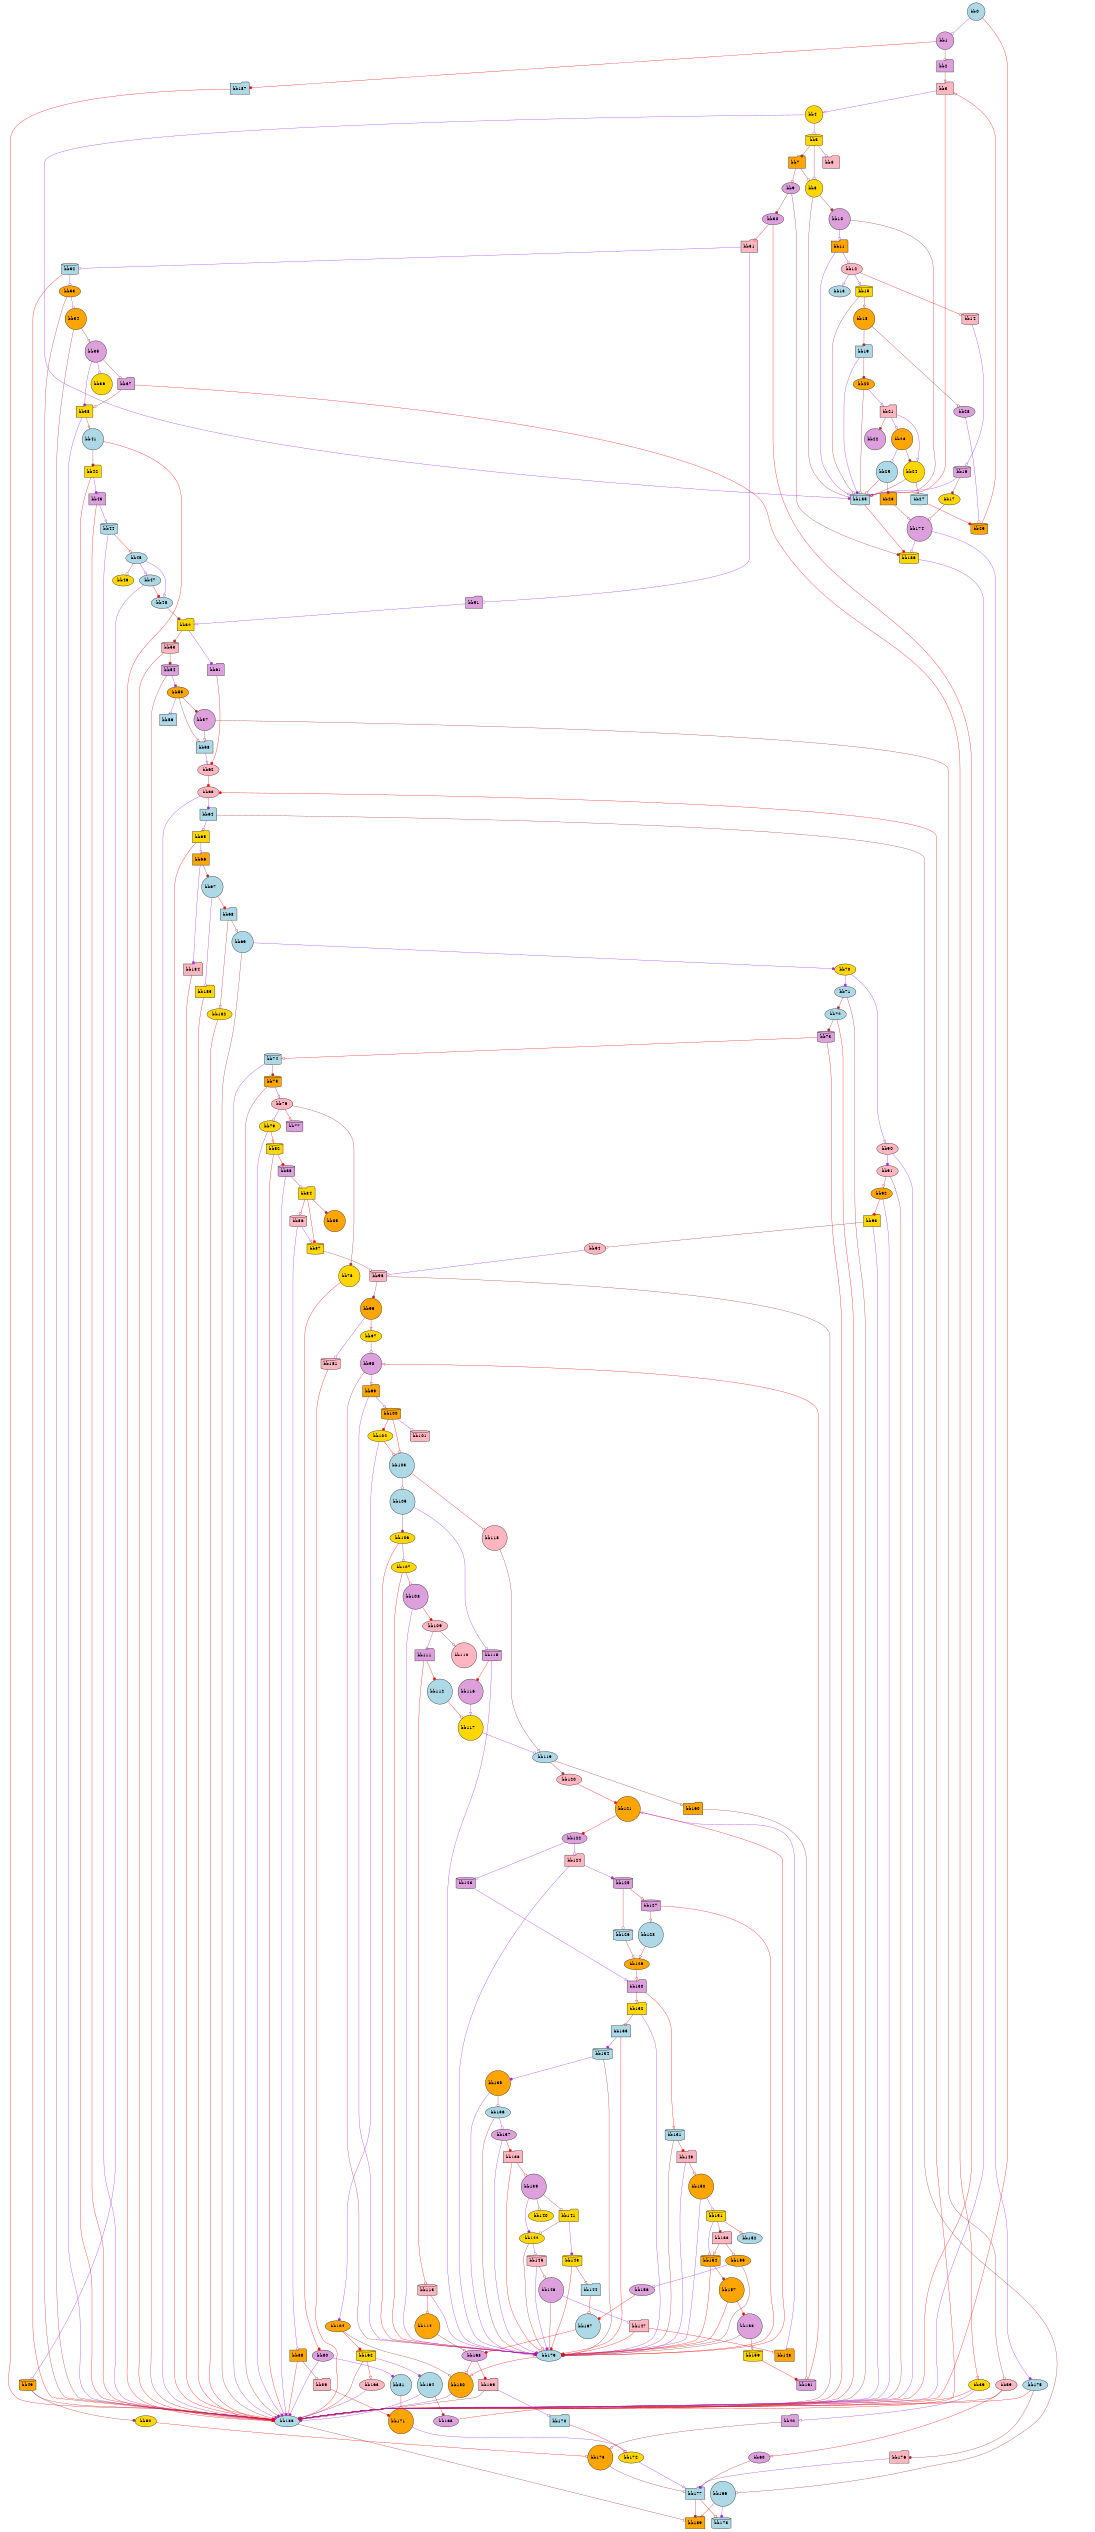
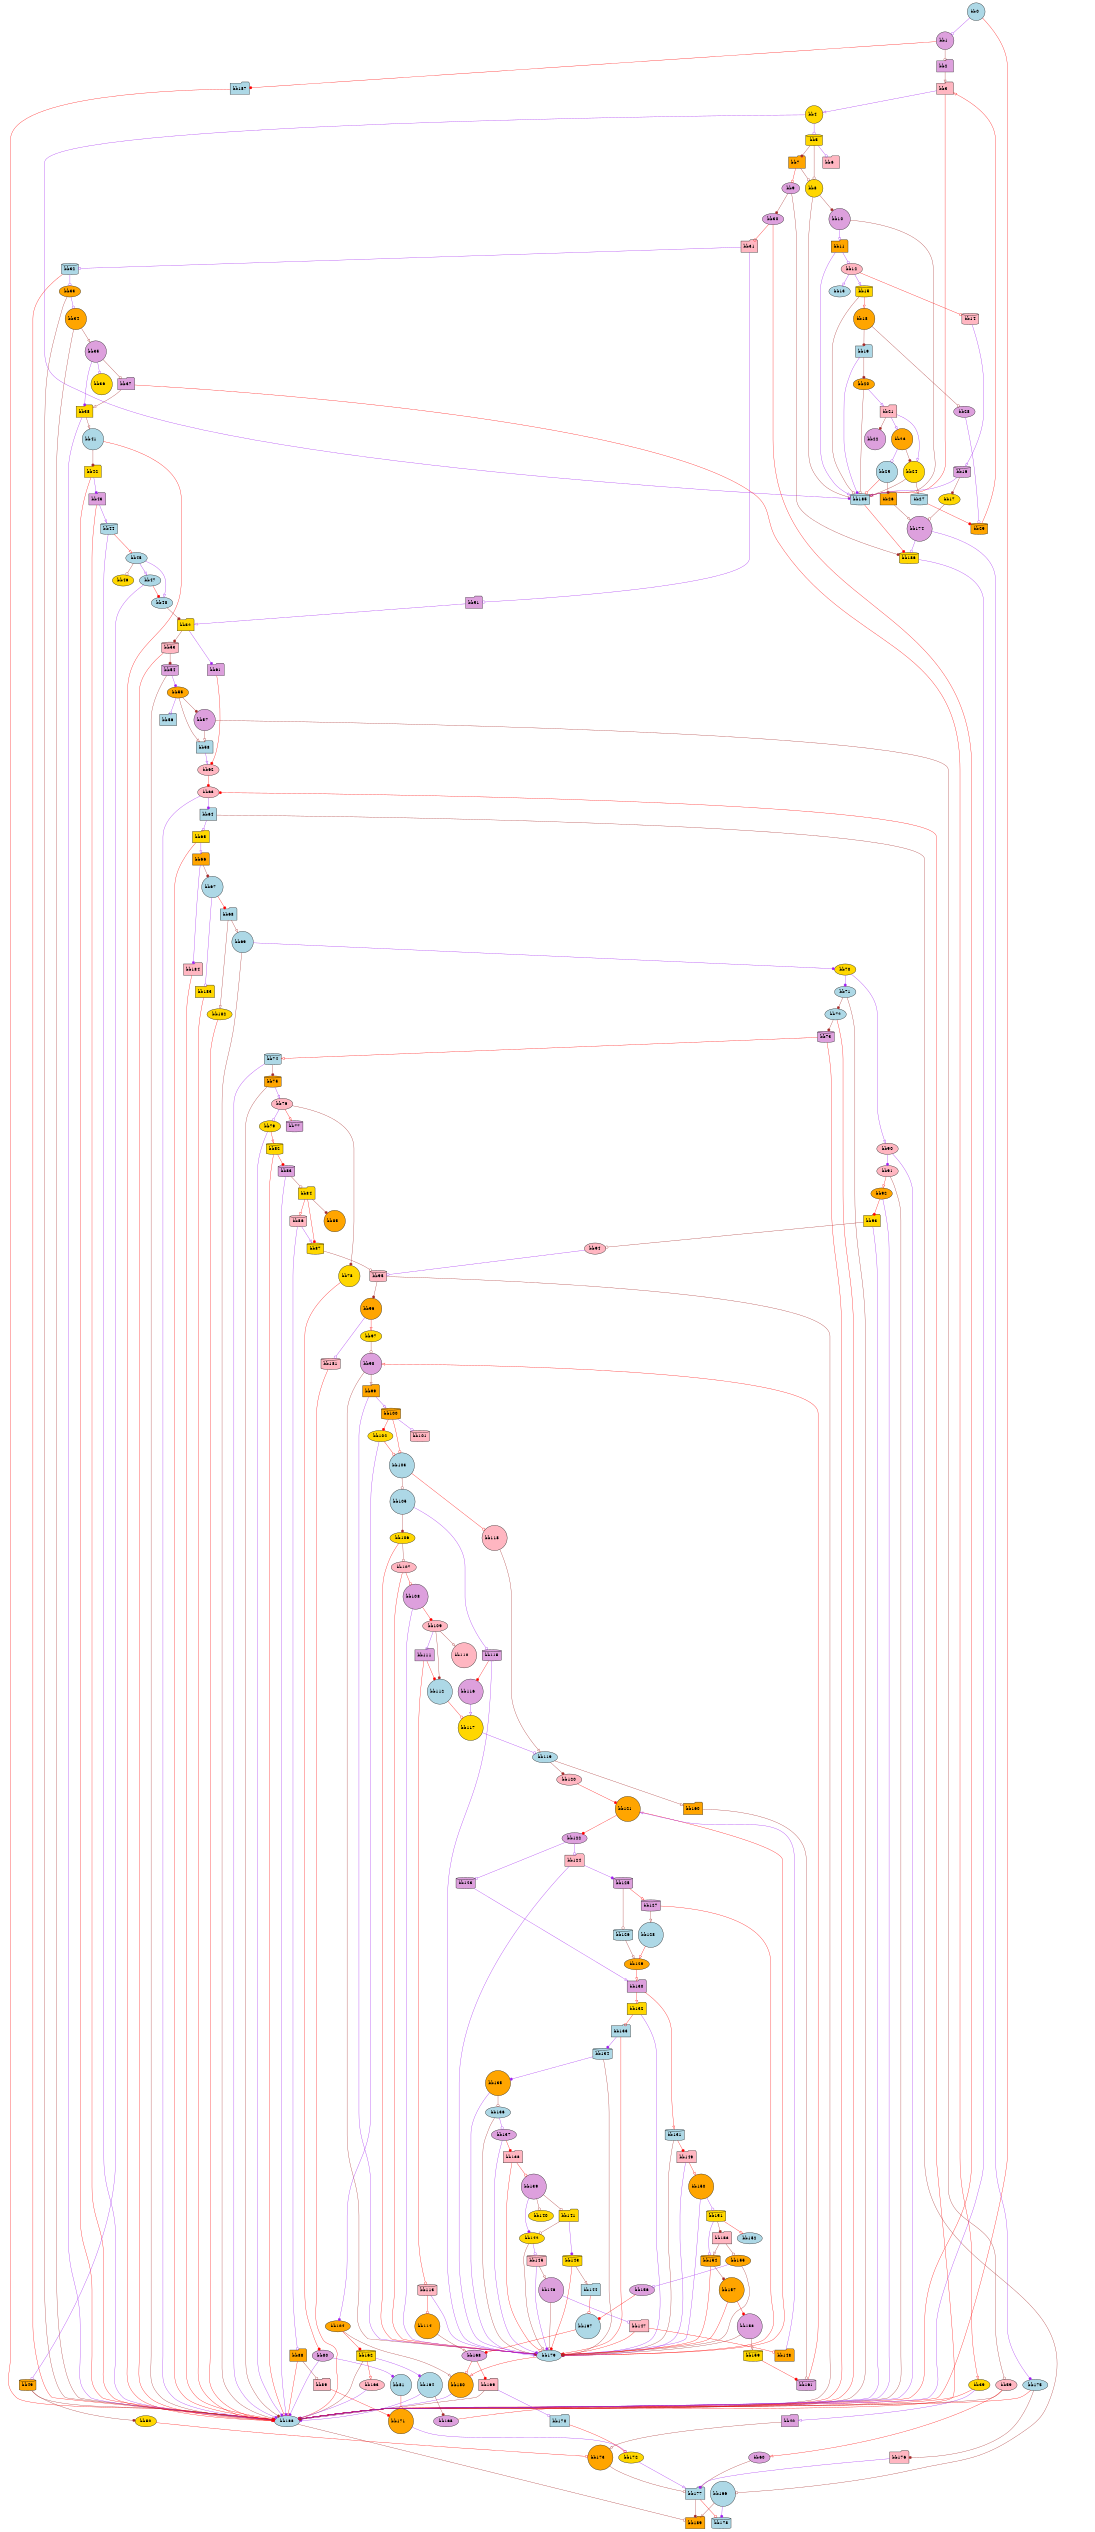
(404, 1567) -> (404, 1567)
none -> (438, 1654)
